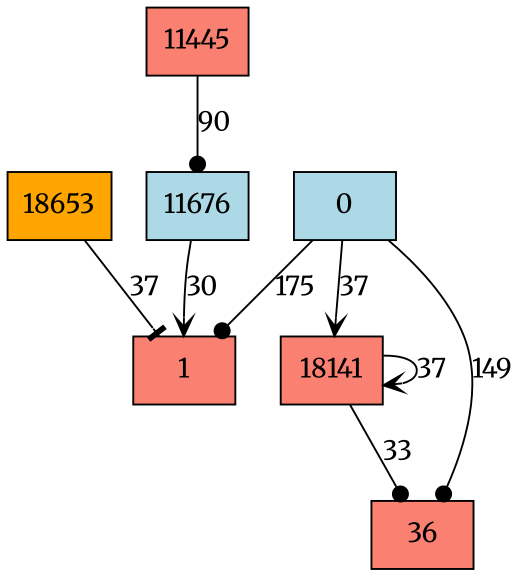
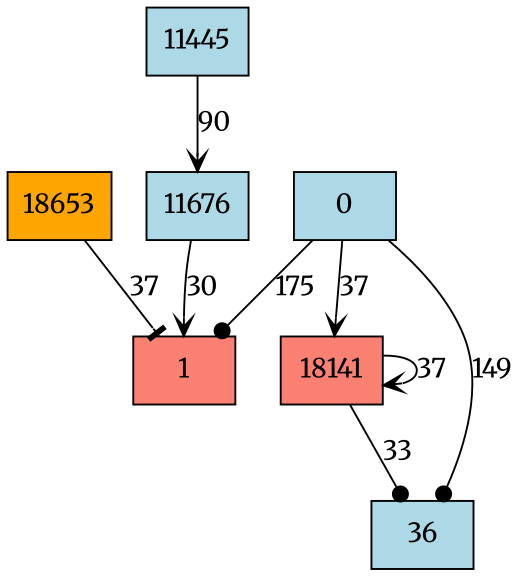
(198, 42) -> (198, 42)
(198, 116) -> (198, 116)
(422, 535) -> (422, 535)
